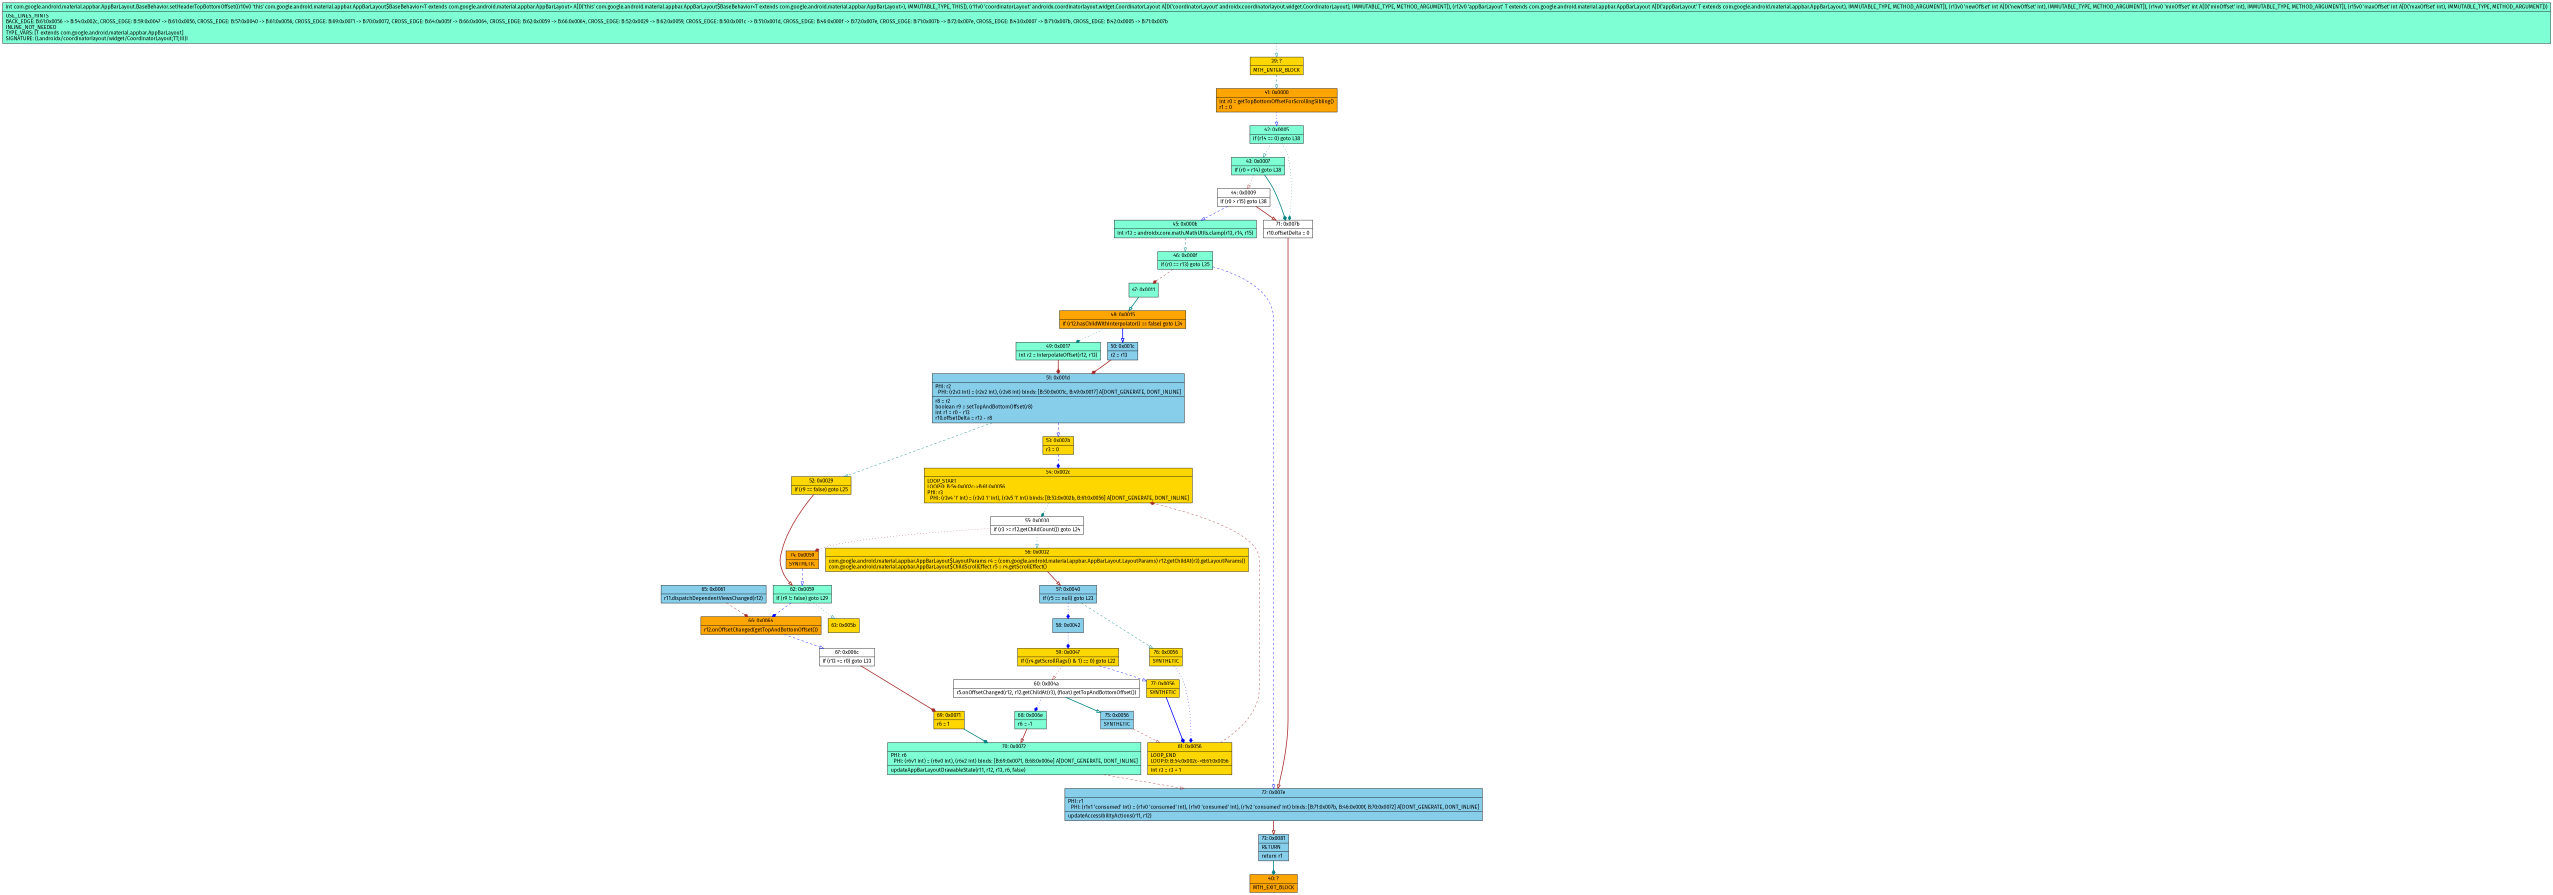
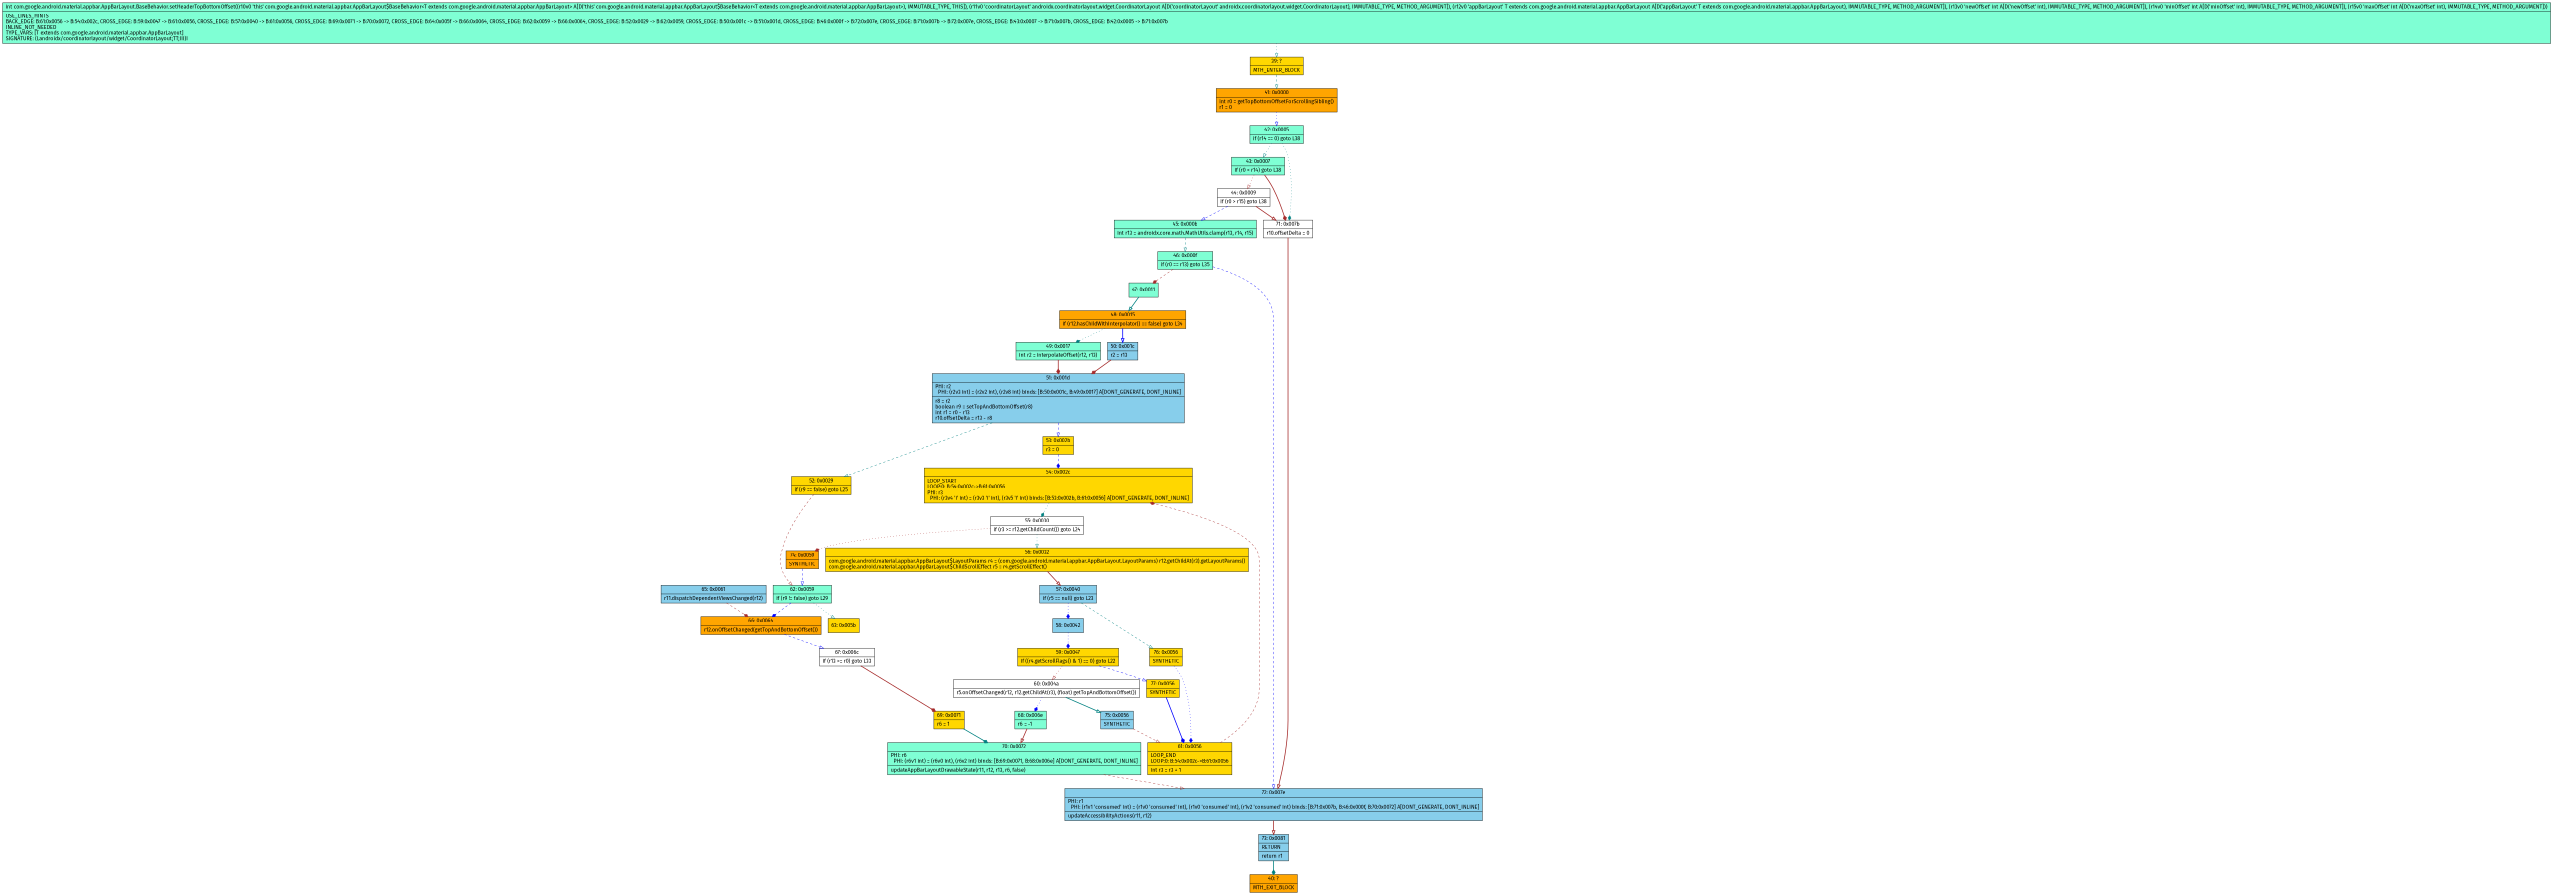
(1276, 195) -> (1276, 195)
(787, 536) -> (787, 536)
